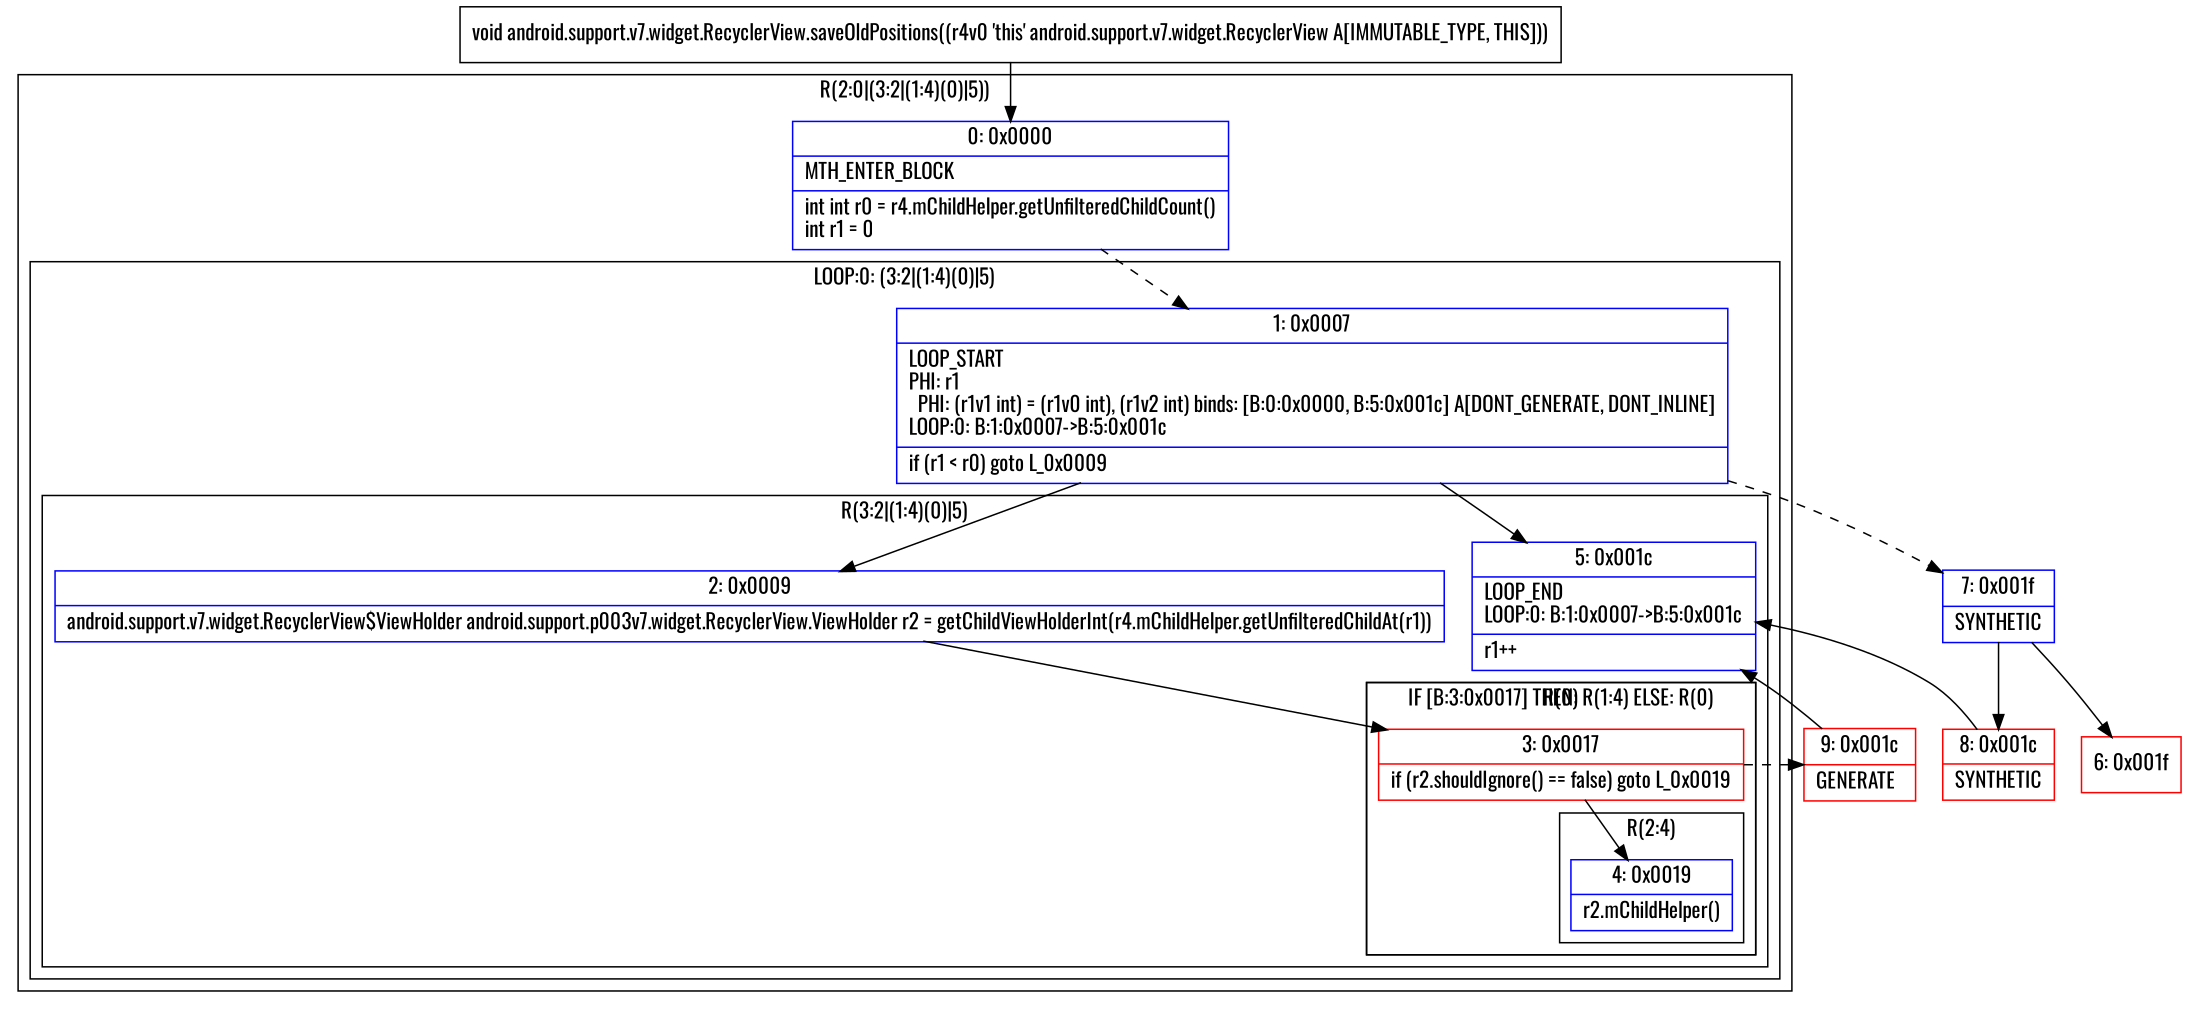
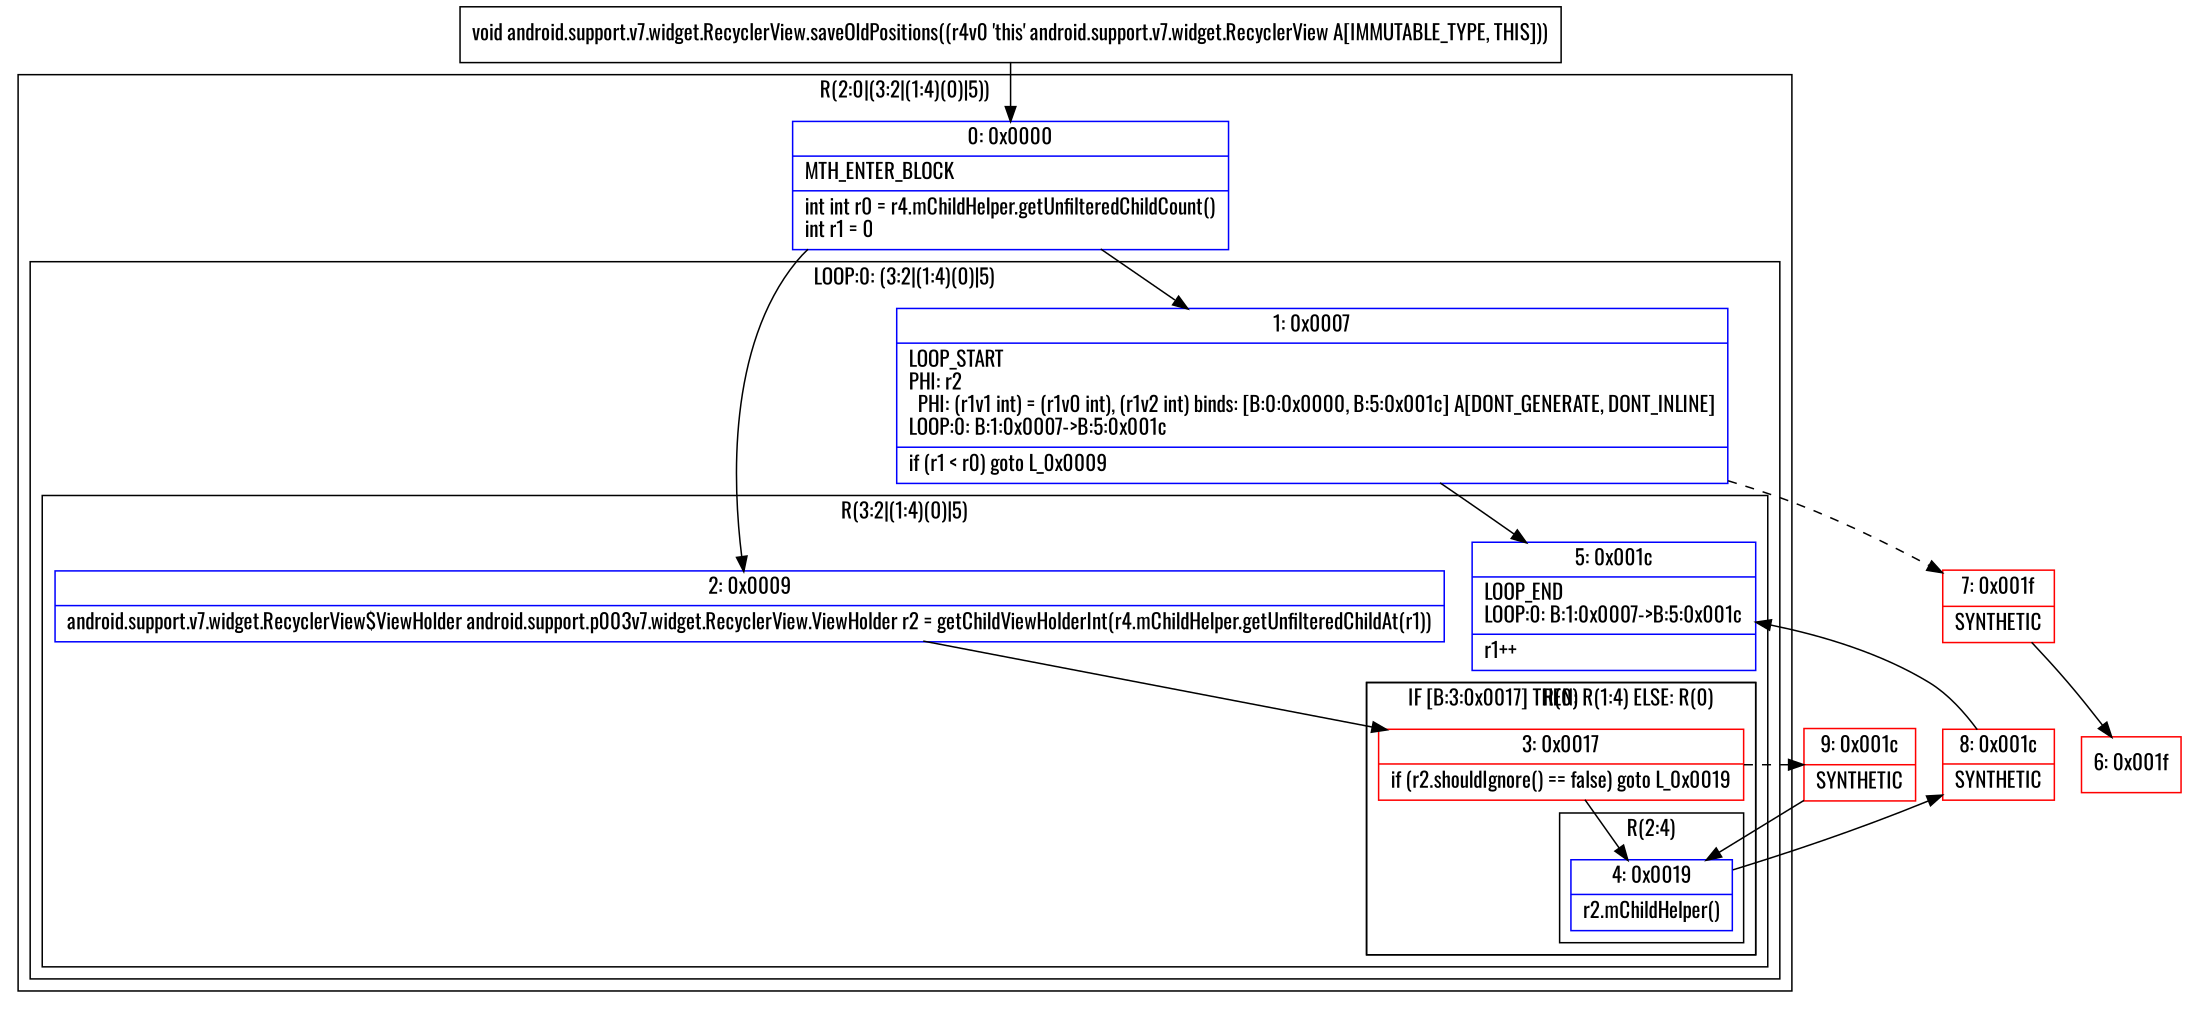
(1138, 275) -> (1138, 275)
(937, 383) -> (938, 383)
(968, 524) -> (743, 395)
(1999, 606) -> (1999, 606)
(1999, 678) -> (1831, 838)
(1803, 713) -> (1762, 826)
(1856, 782) -> (1860, 782)
